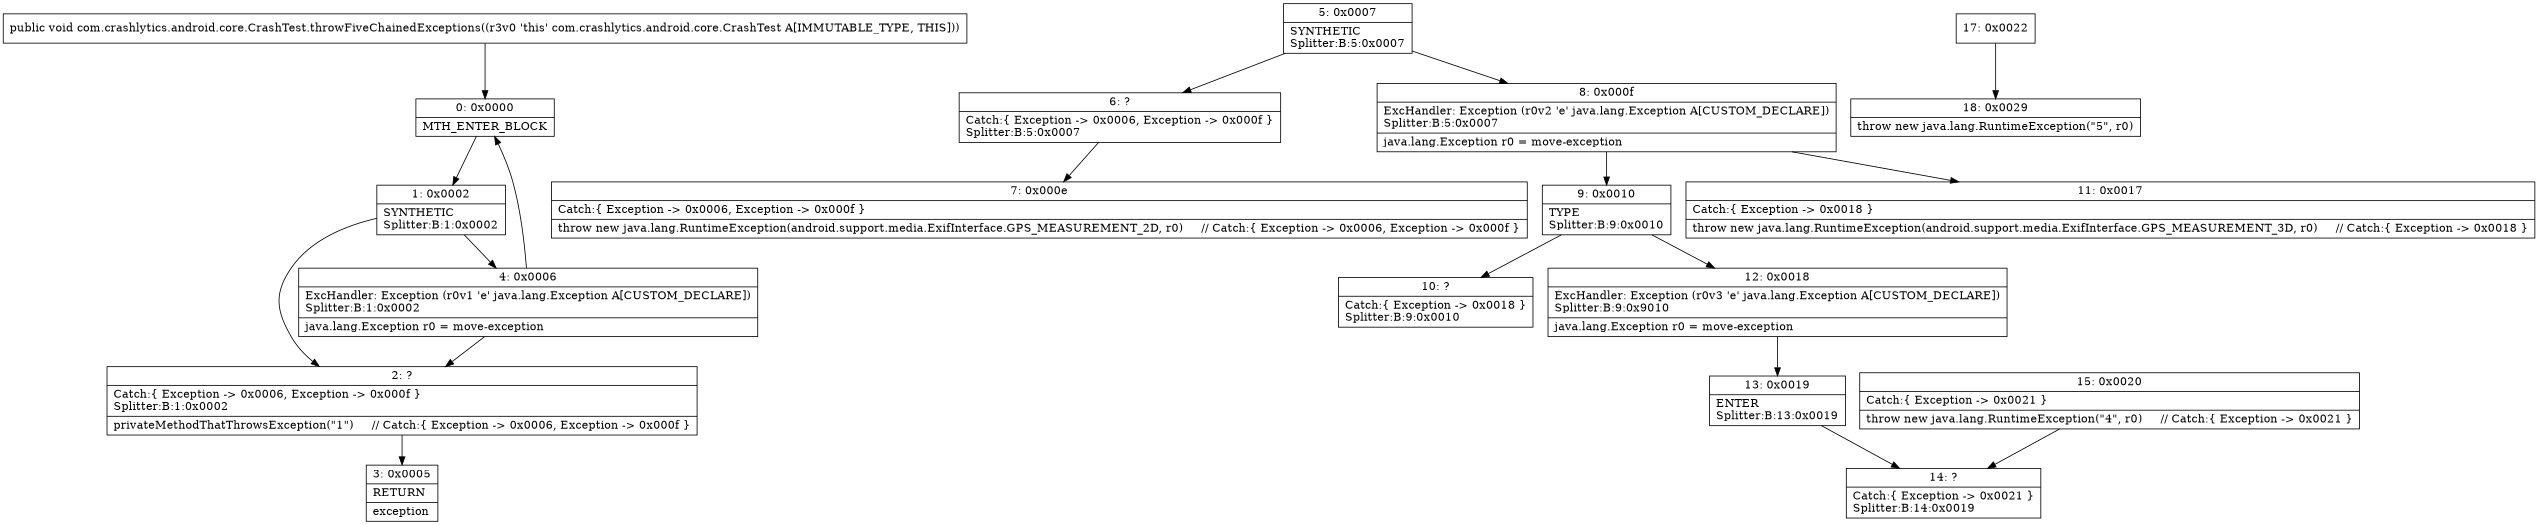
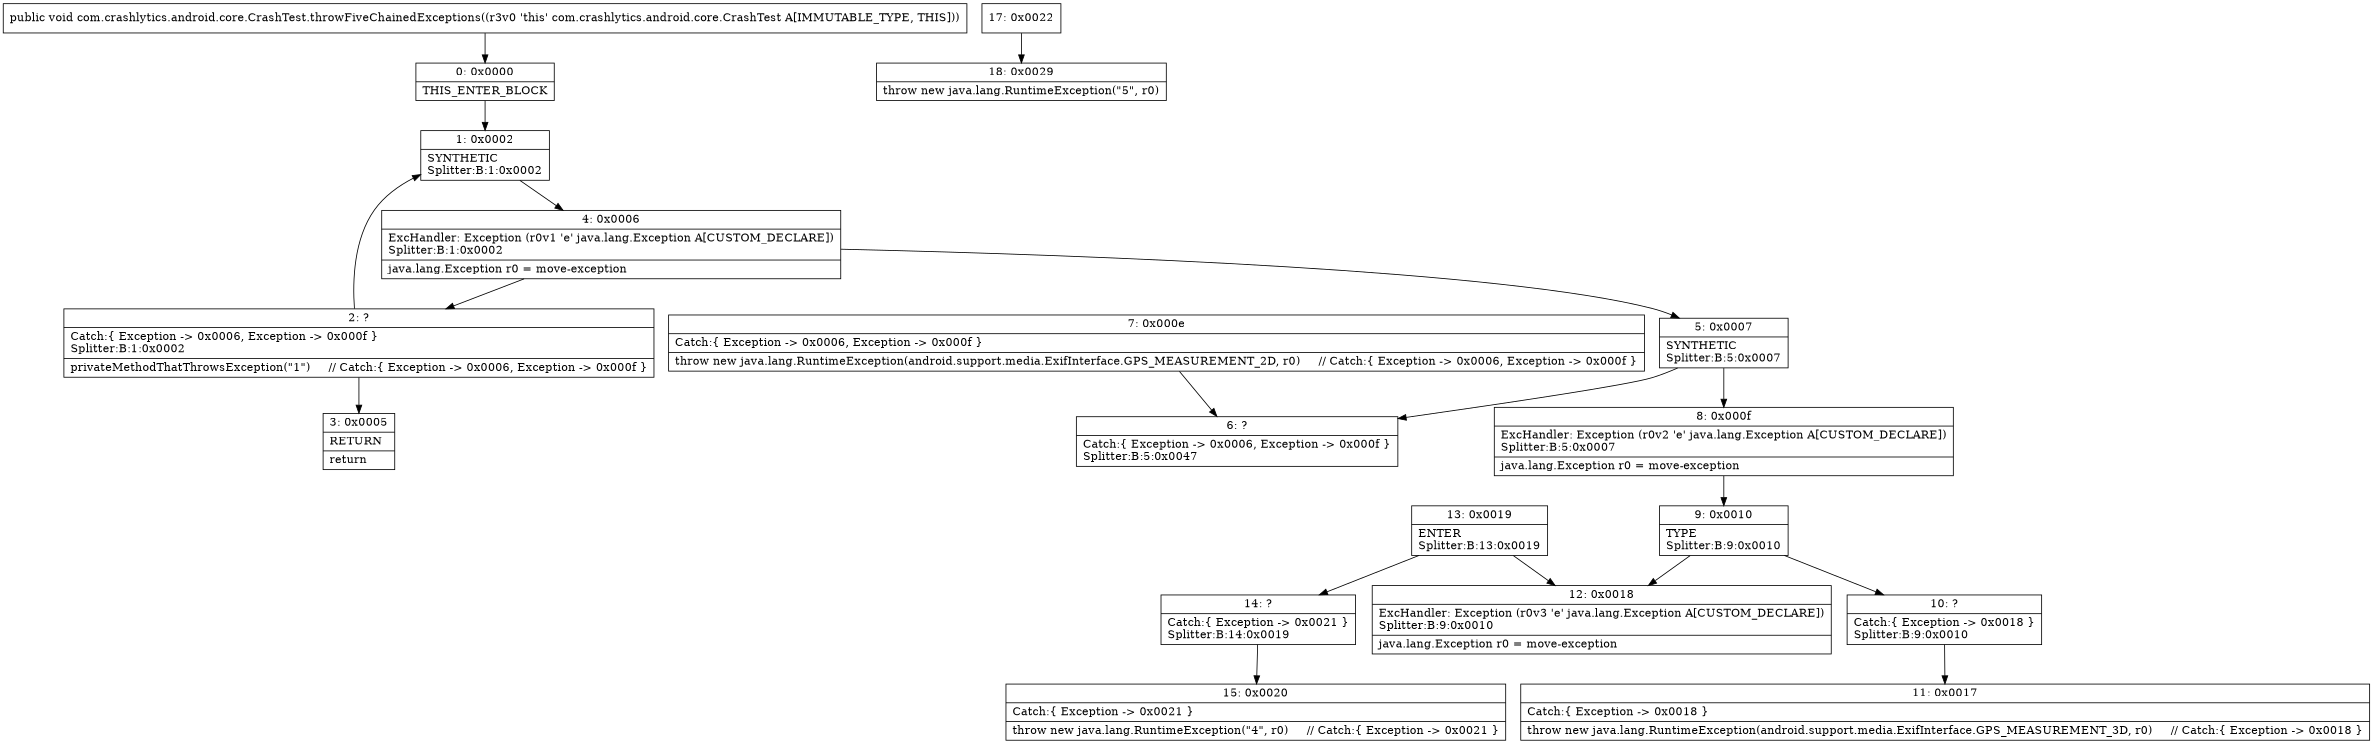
(485, 127) -> (485, 91)
(1023, 133) -> (1141, 457)
(1084, 159) -> (1196, 391)
(1871, 166) -> (1945, 660)
(518, 204) -> (1258, 265)
(290, 270) -> (363, 233)
(1612, 308) -> (1437, 625)
(1778, 352) -> (1531, 568)
(2027, 447) -> (1257, 660)
(401, 512) -> (348, 460)
